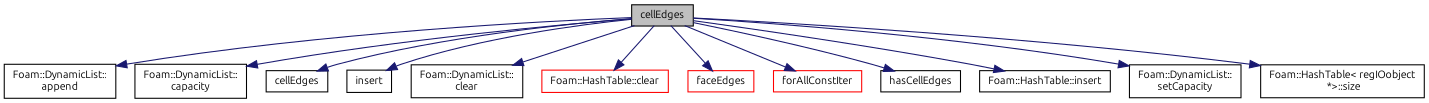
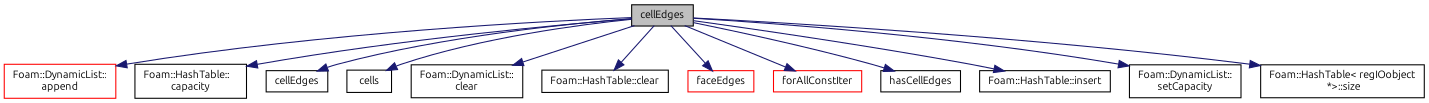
(60, 81) -> (60, 81)
(191, 81) -> (191, 81)
(369, 81) -> (369, 81)
(605, 81) -> (605, 81)
